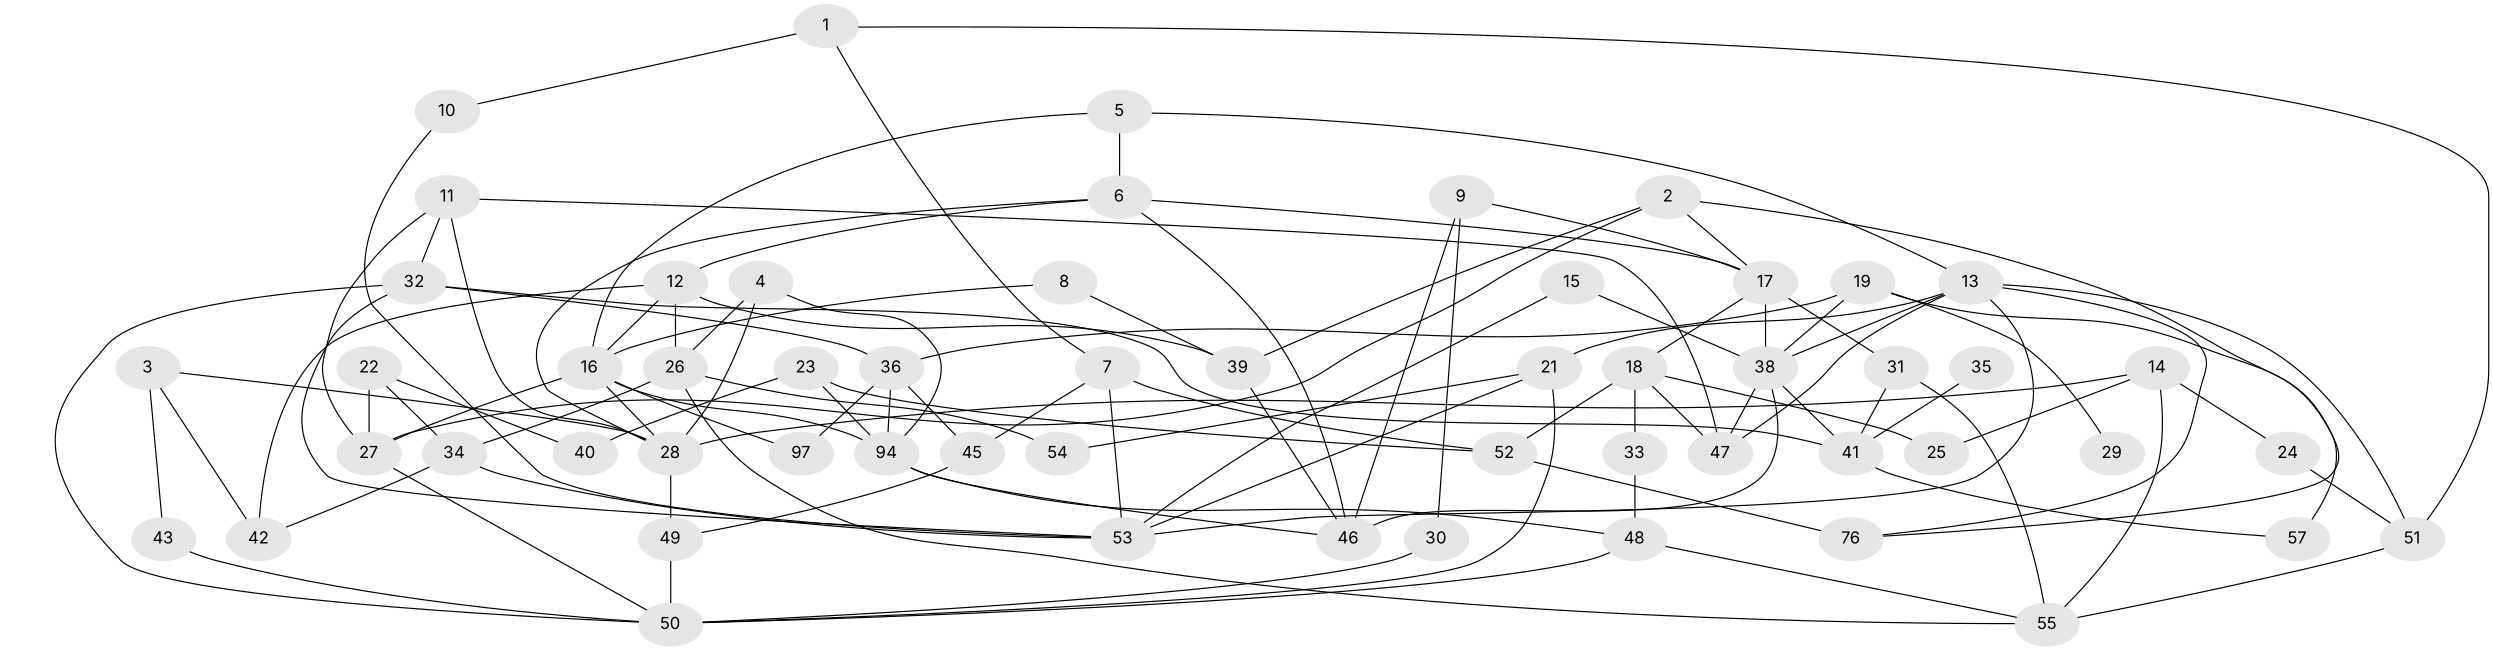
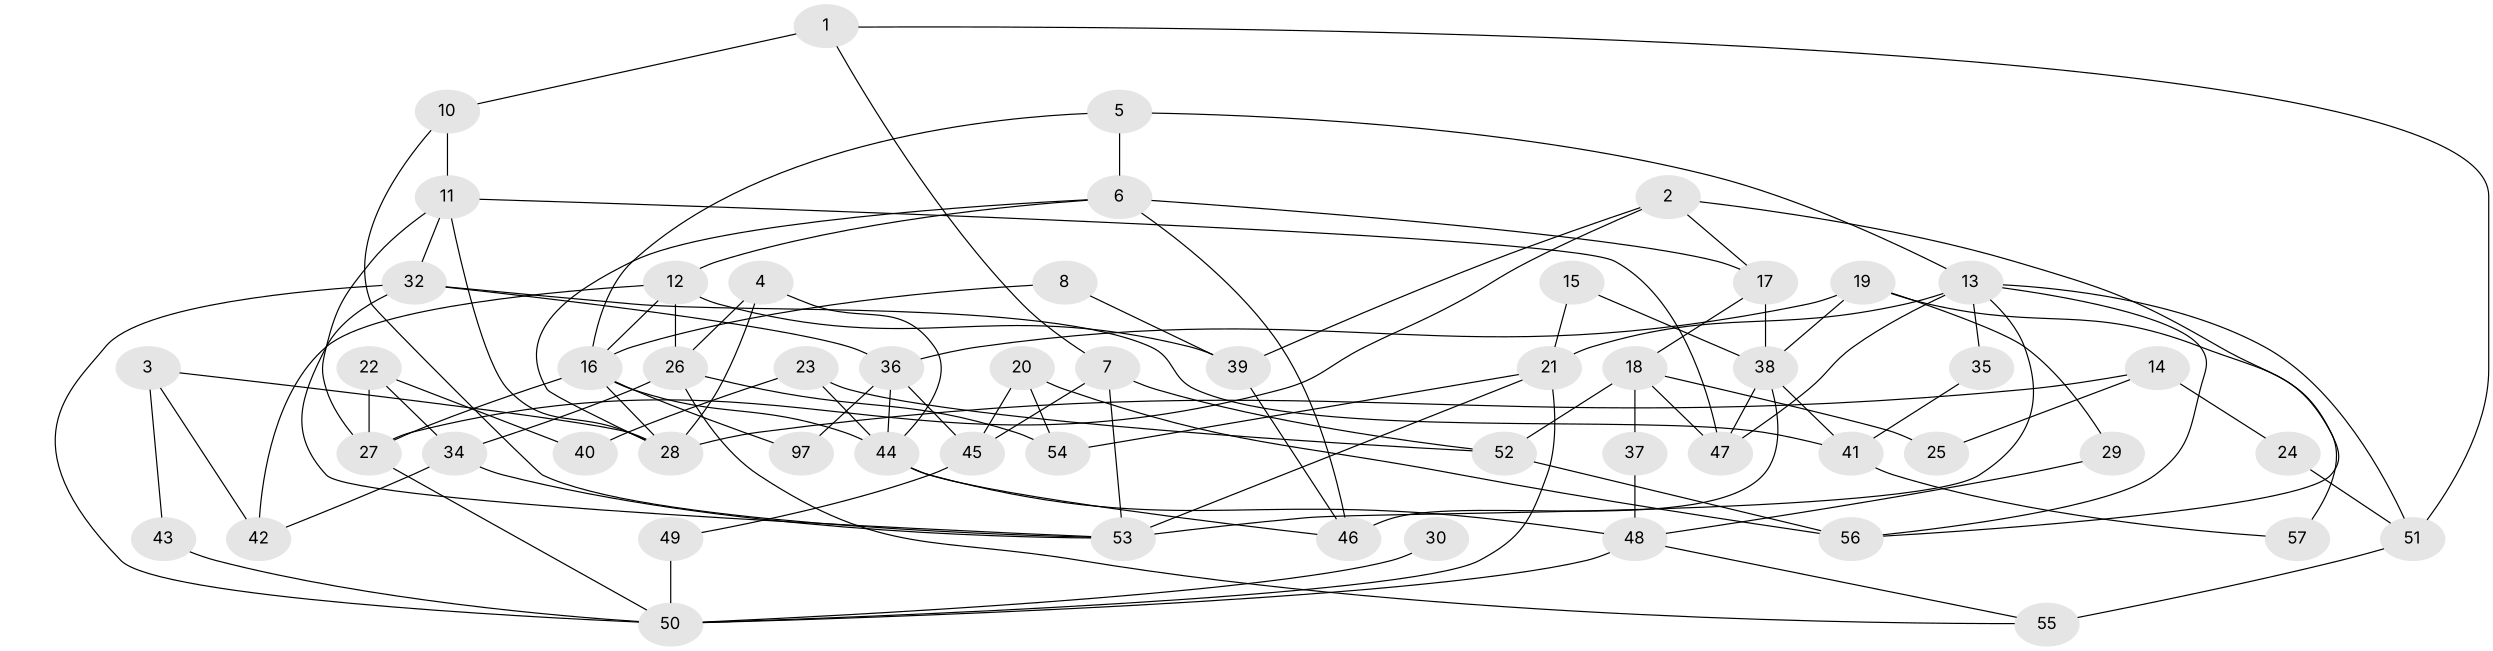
none -> (447, 154)
(1462, 197) -> none
(1868, 325) -> (1977, 332)
none -> (1022, 368)
(1896, 368) -> none
(1362, 391) -> (1561, 325)
(887, 454) -> (887, 454)
(1635, 454) -> (1635, 454)
(671, 496) -> none
(2143, 504) -> none
none -> (1833, 507)
(1851, 539) -> (1851, 539)
